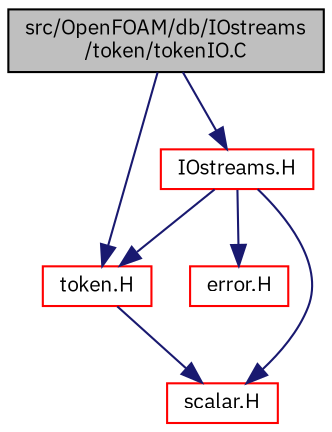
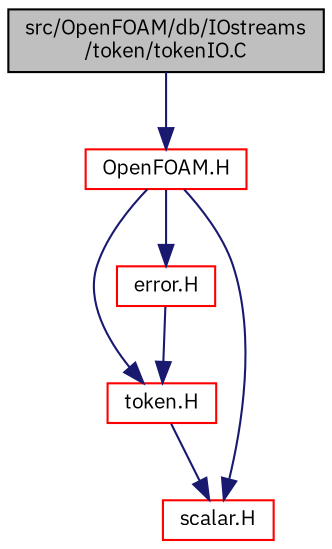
(133, 159) -> (164, 334)
(237, 169) -> (166, 169)
